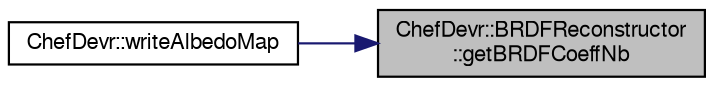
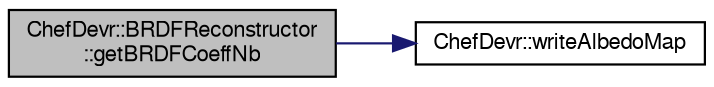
(327, 43) -> (364, 43)
